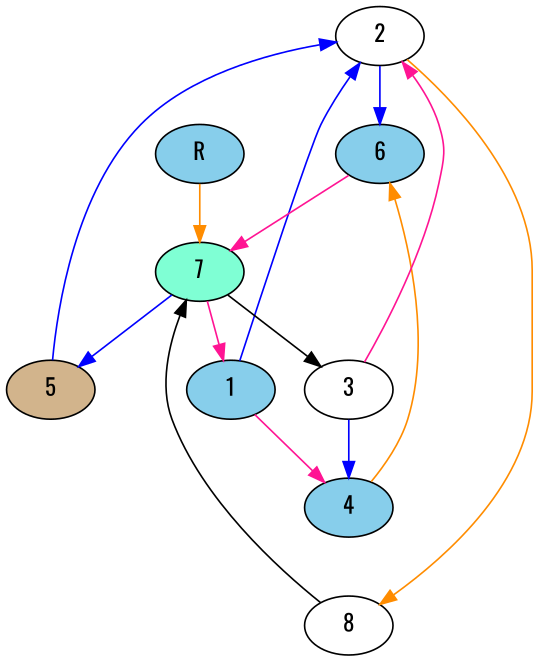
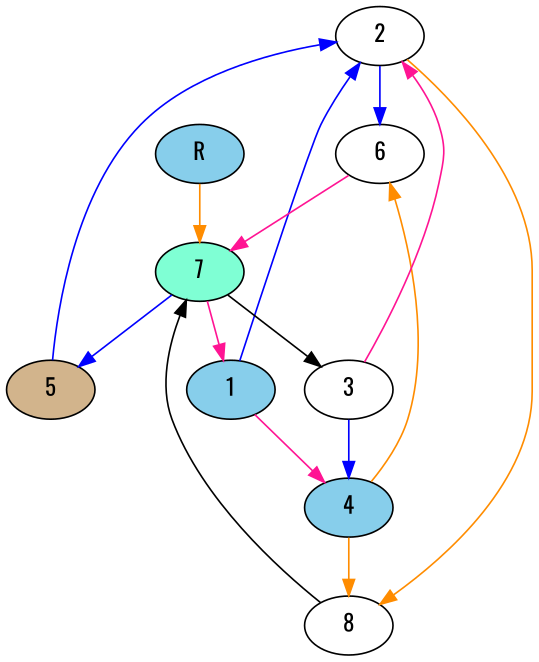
(380, 154) -> (380, 154)
none -> (349, 559)
